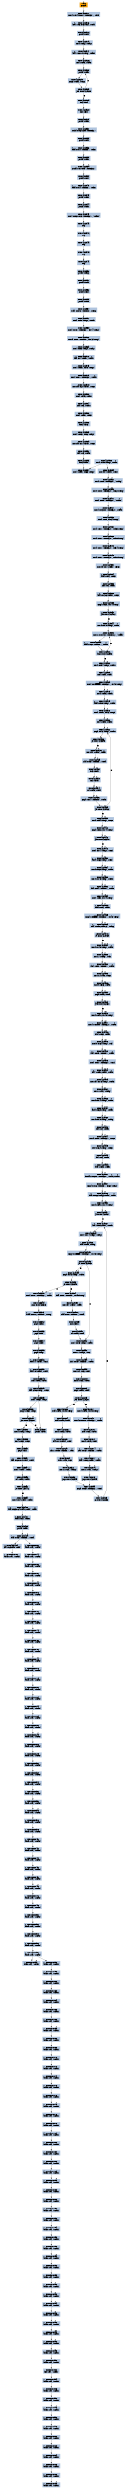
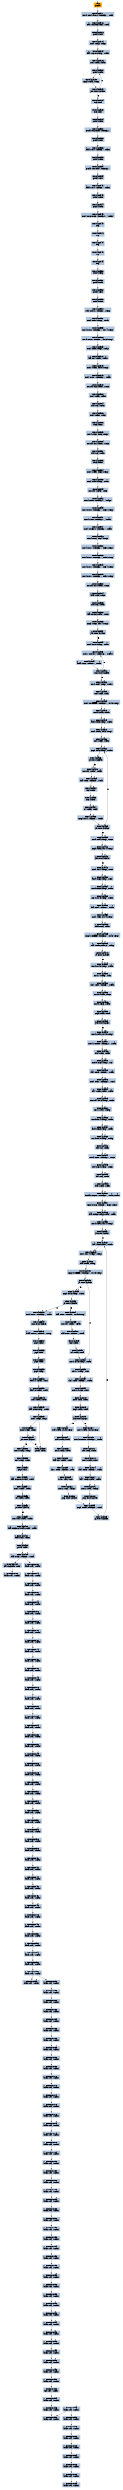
(96, 466) -> (98, 475)
(51, 2404) -> (62, 2413)
